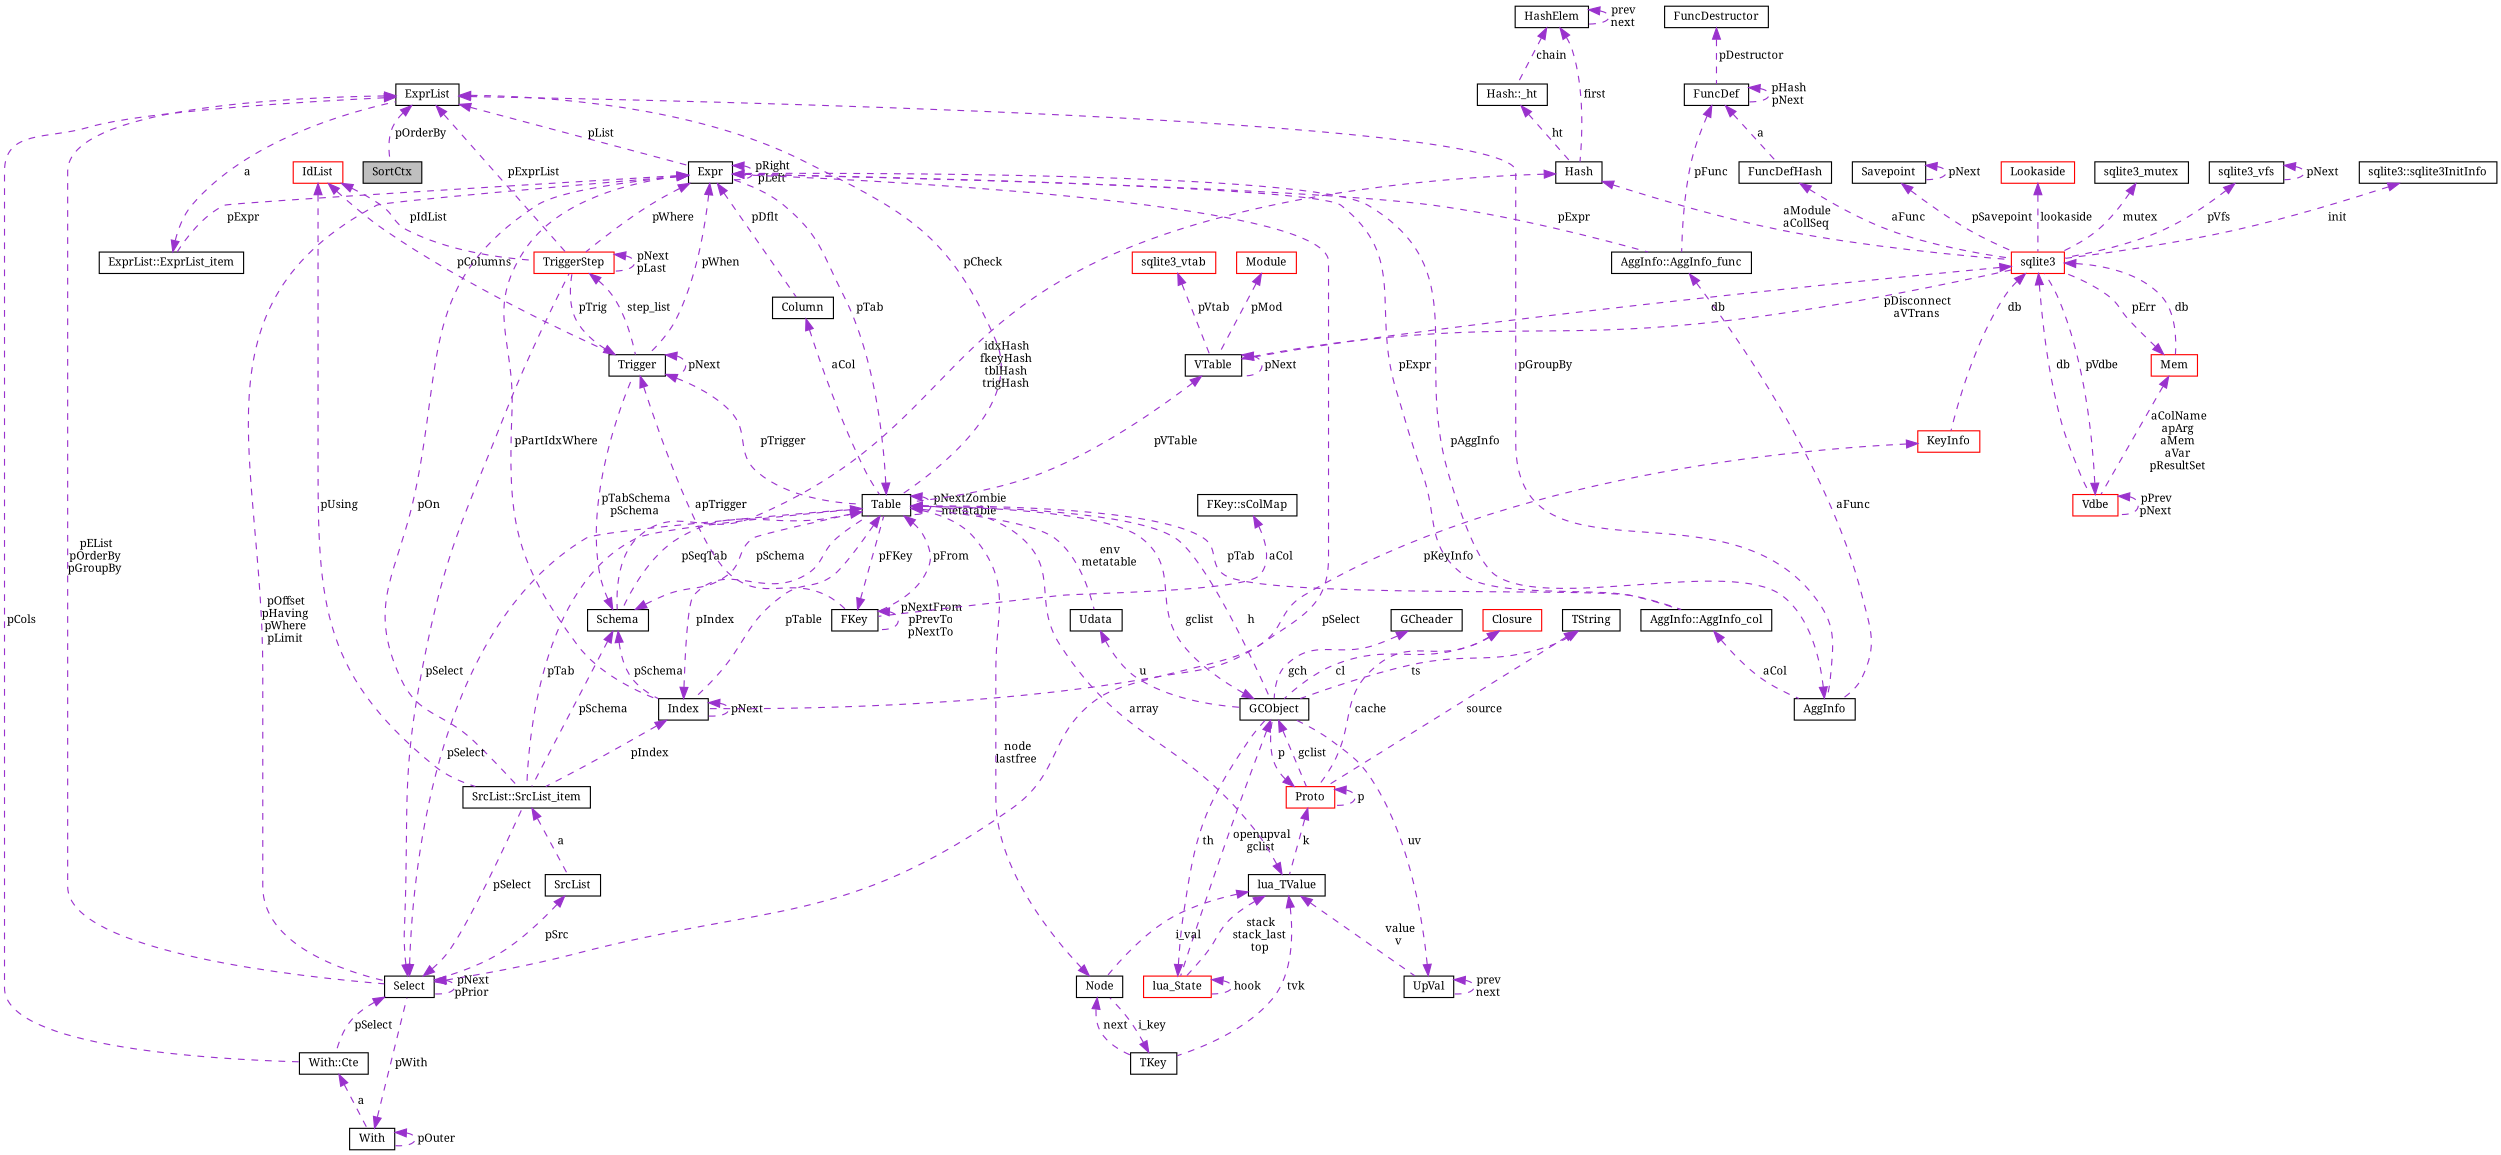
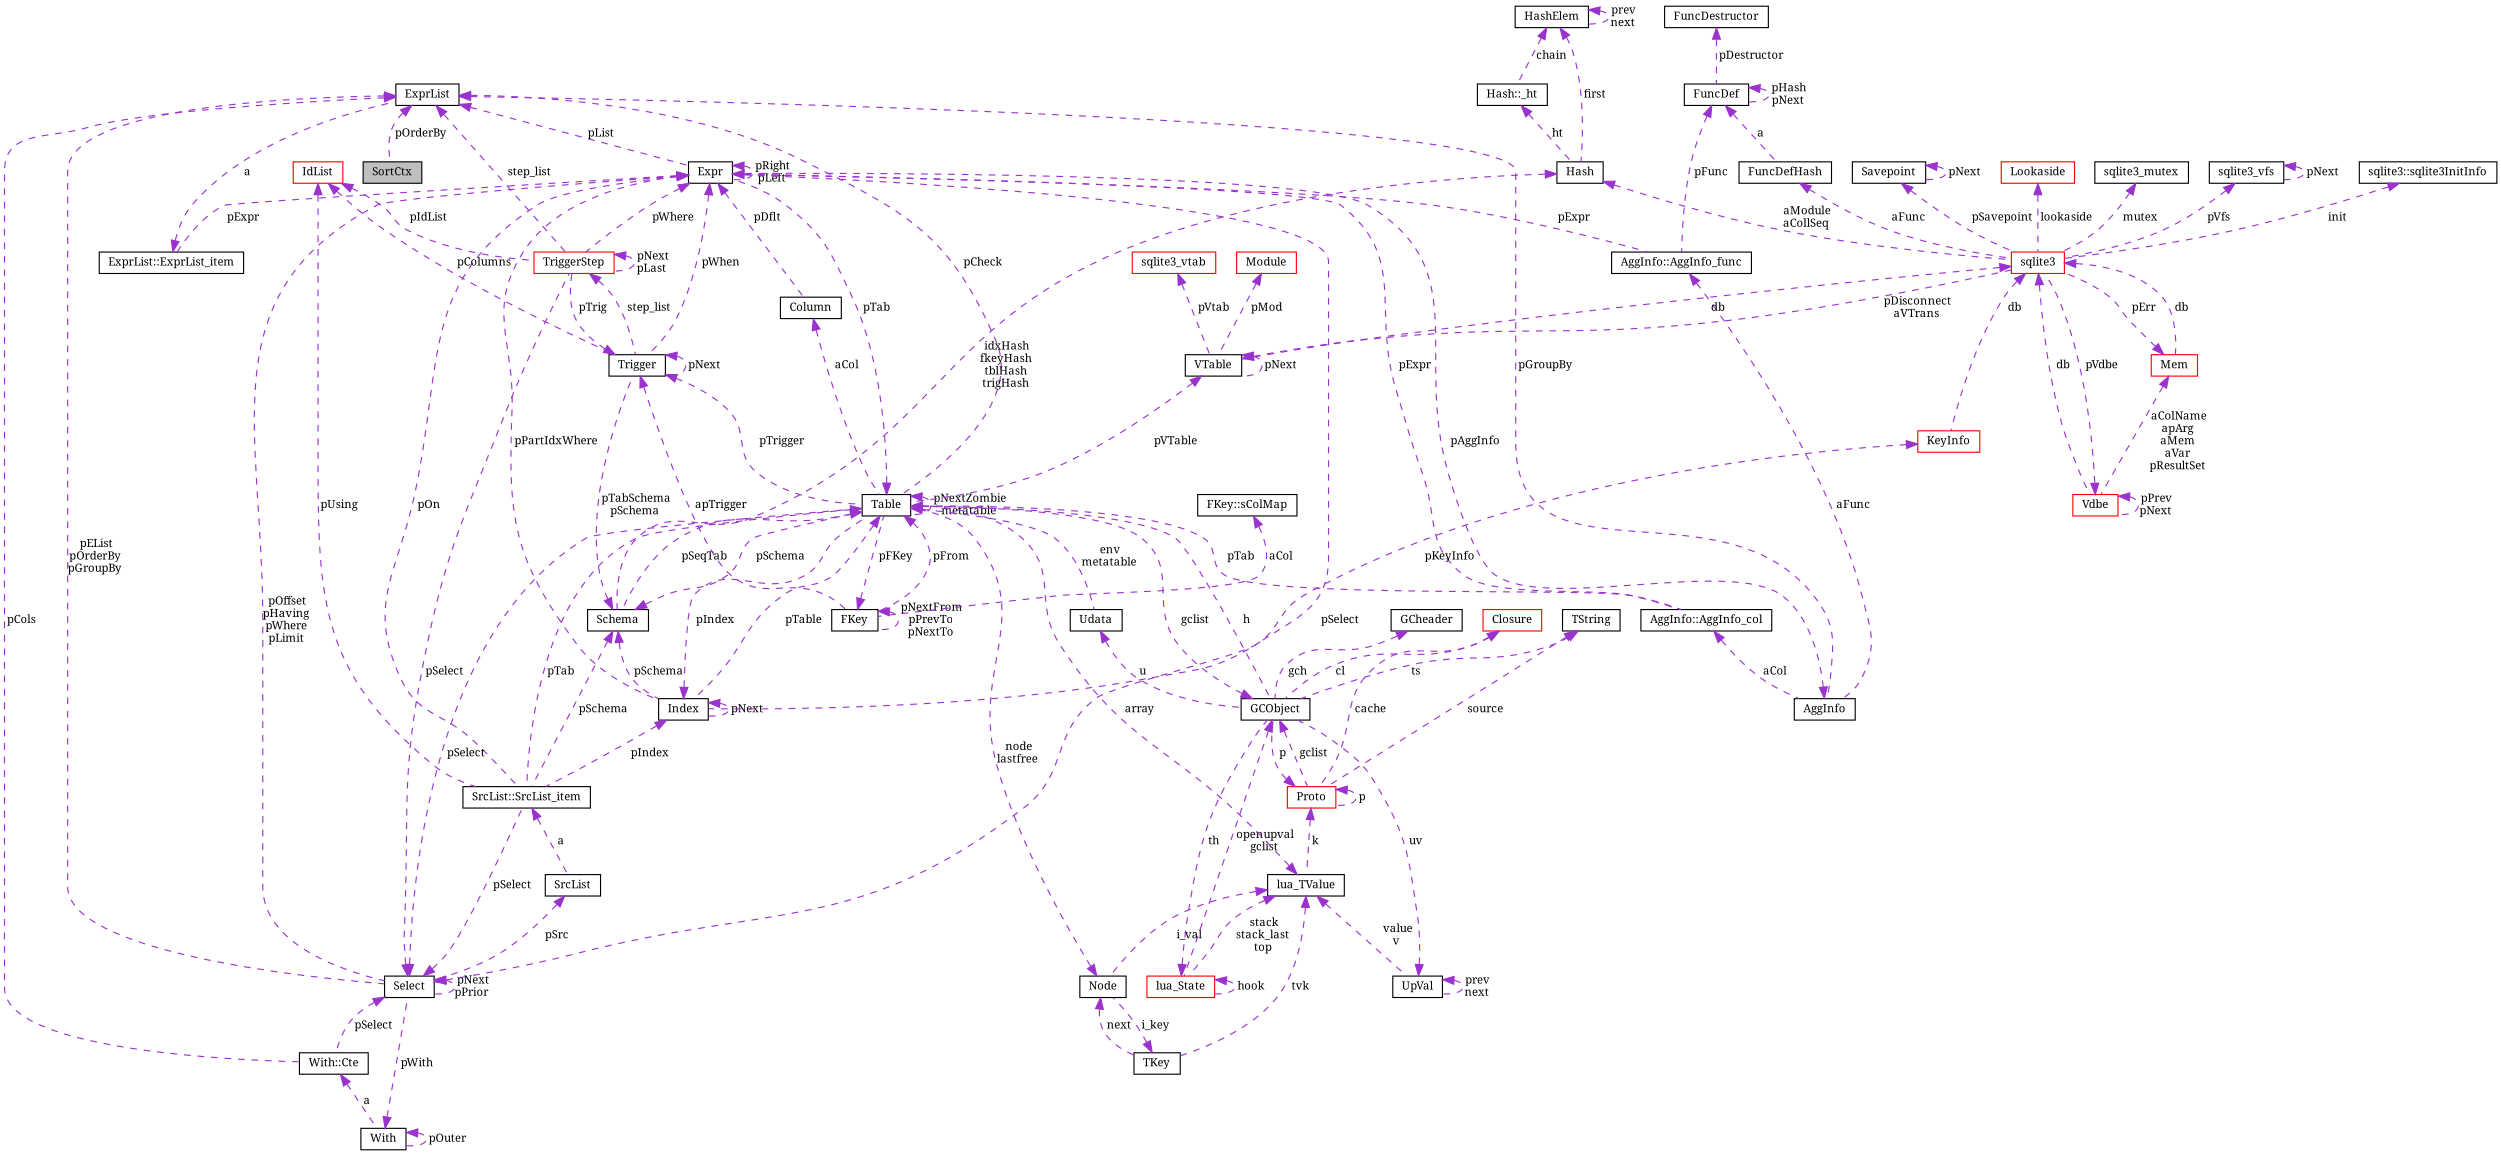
(533, 173) -> (528, 173)
